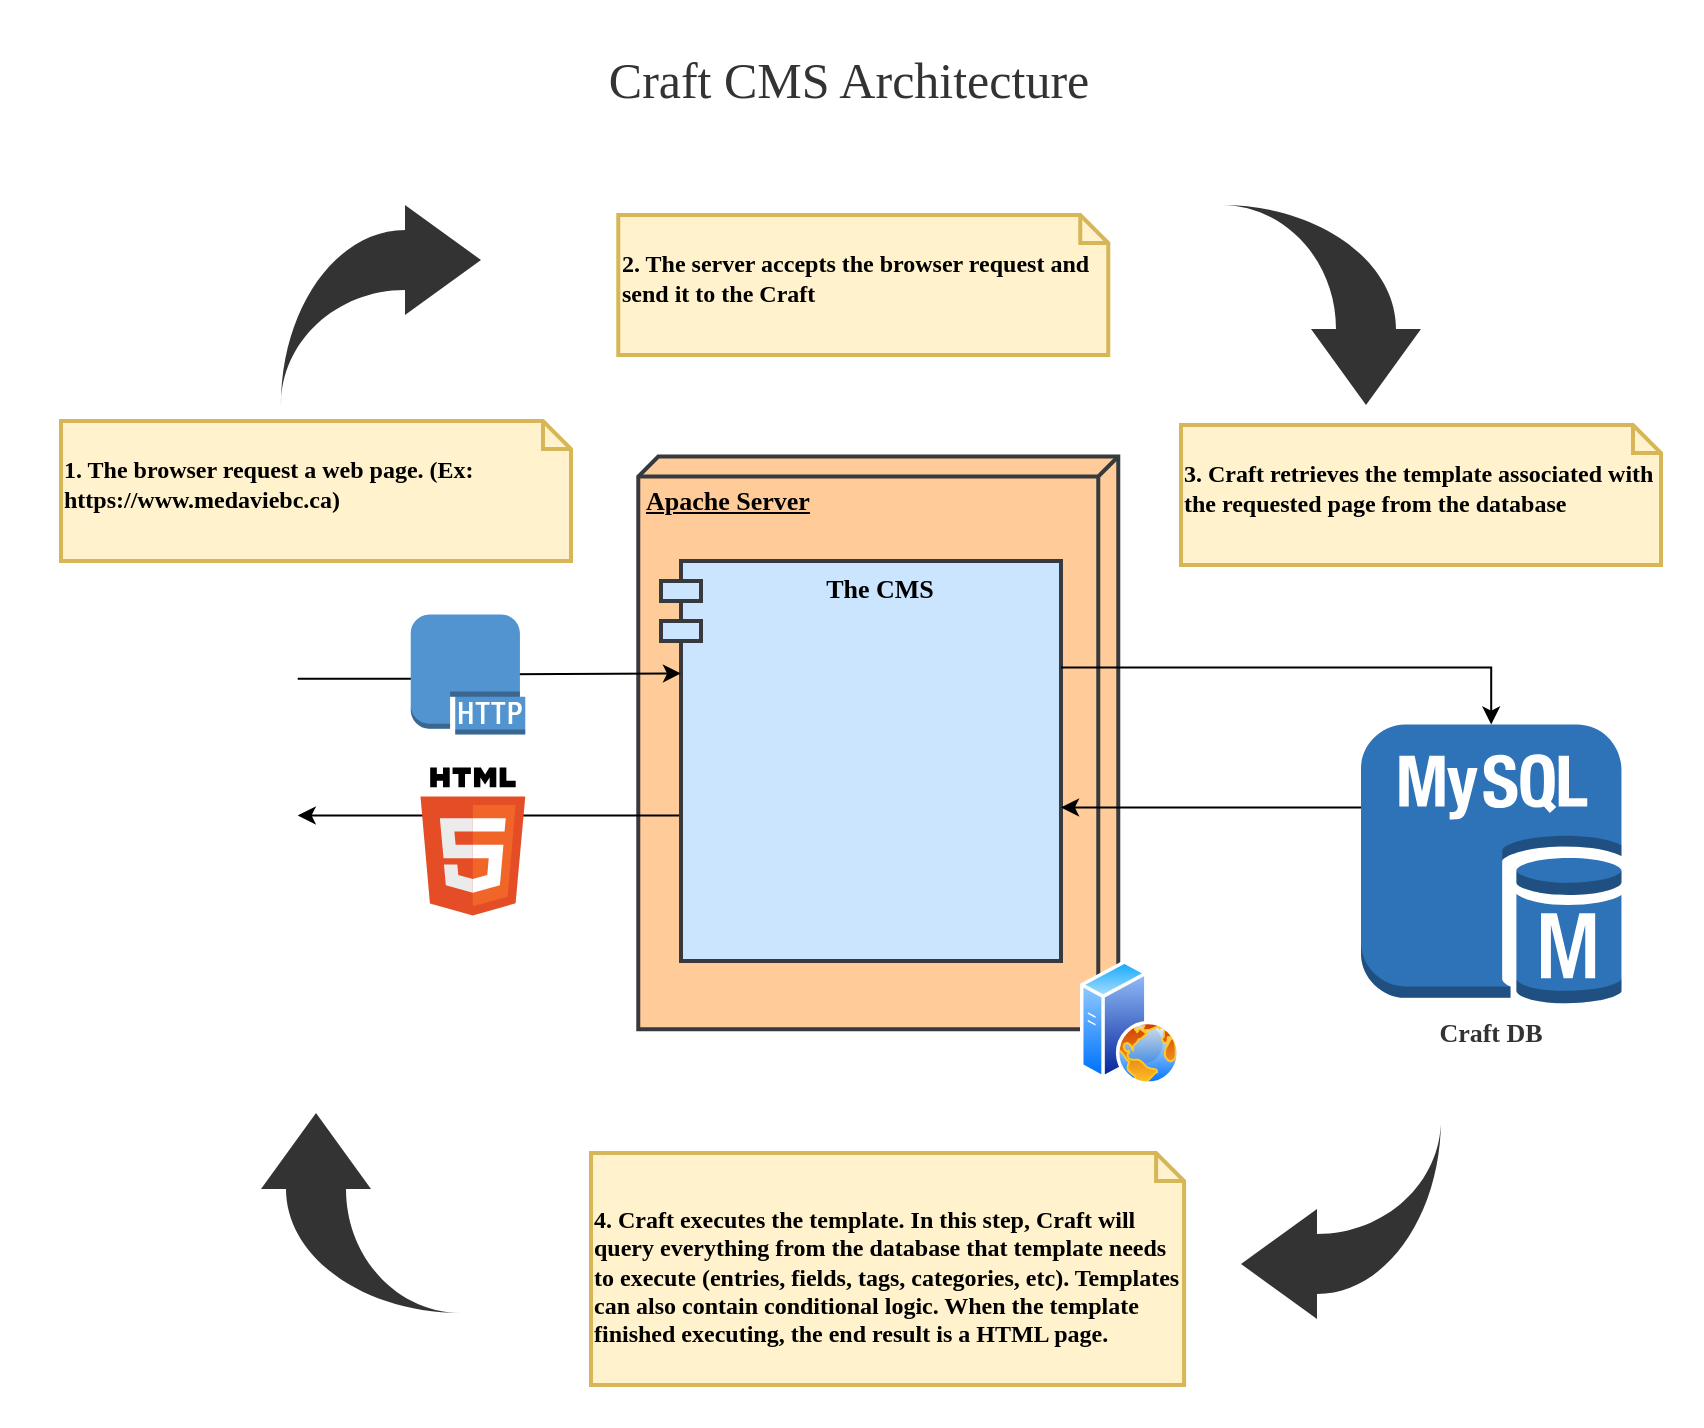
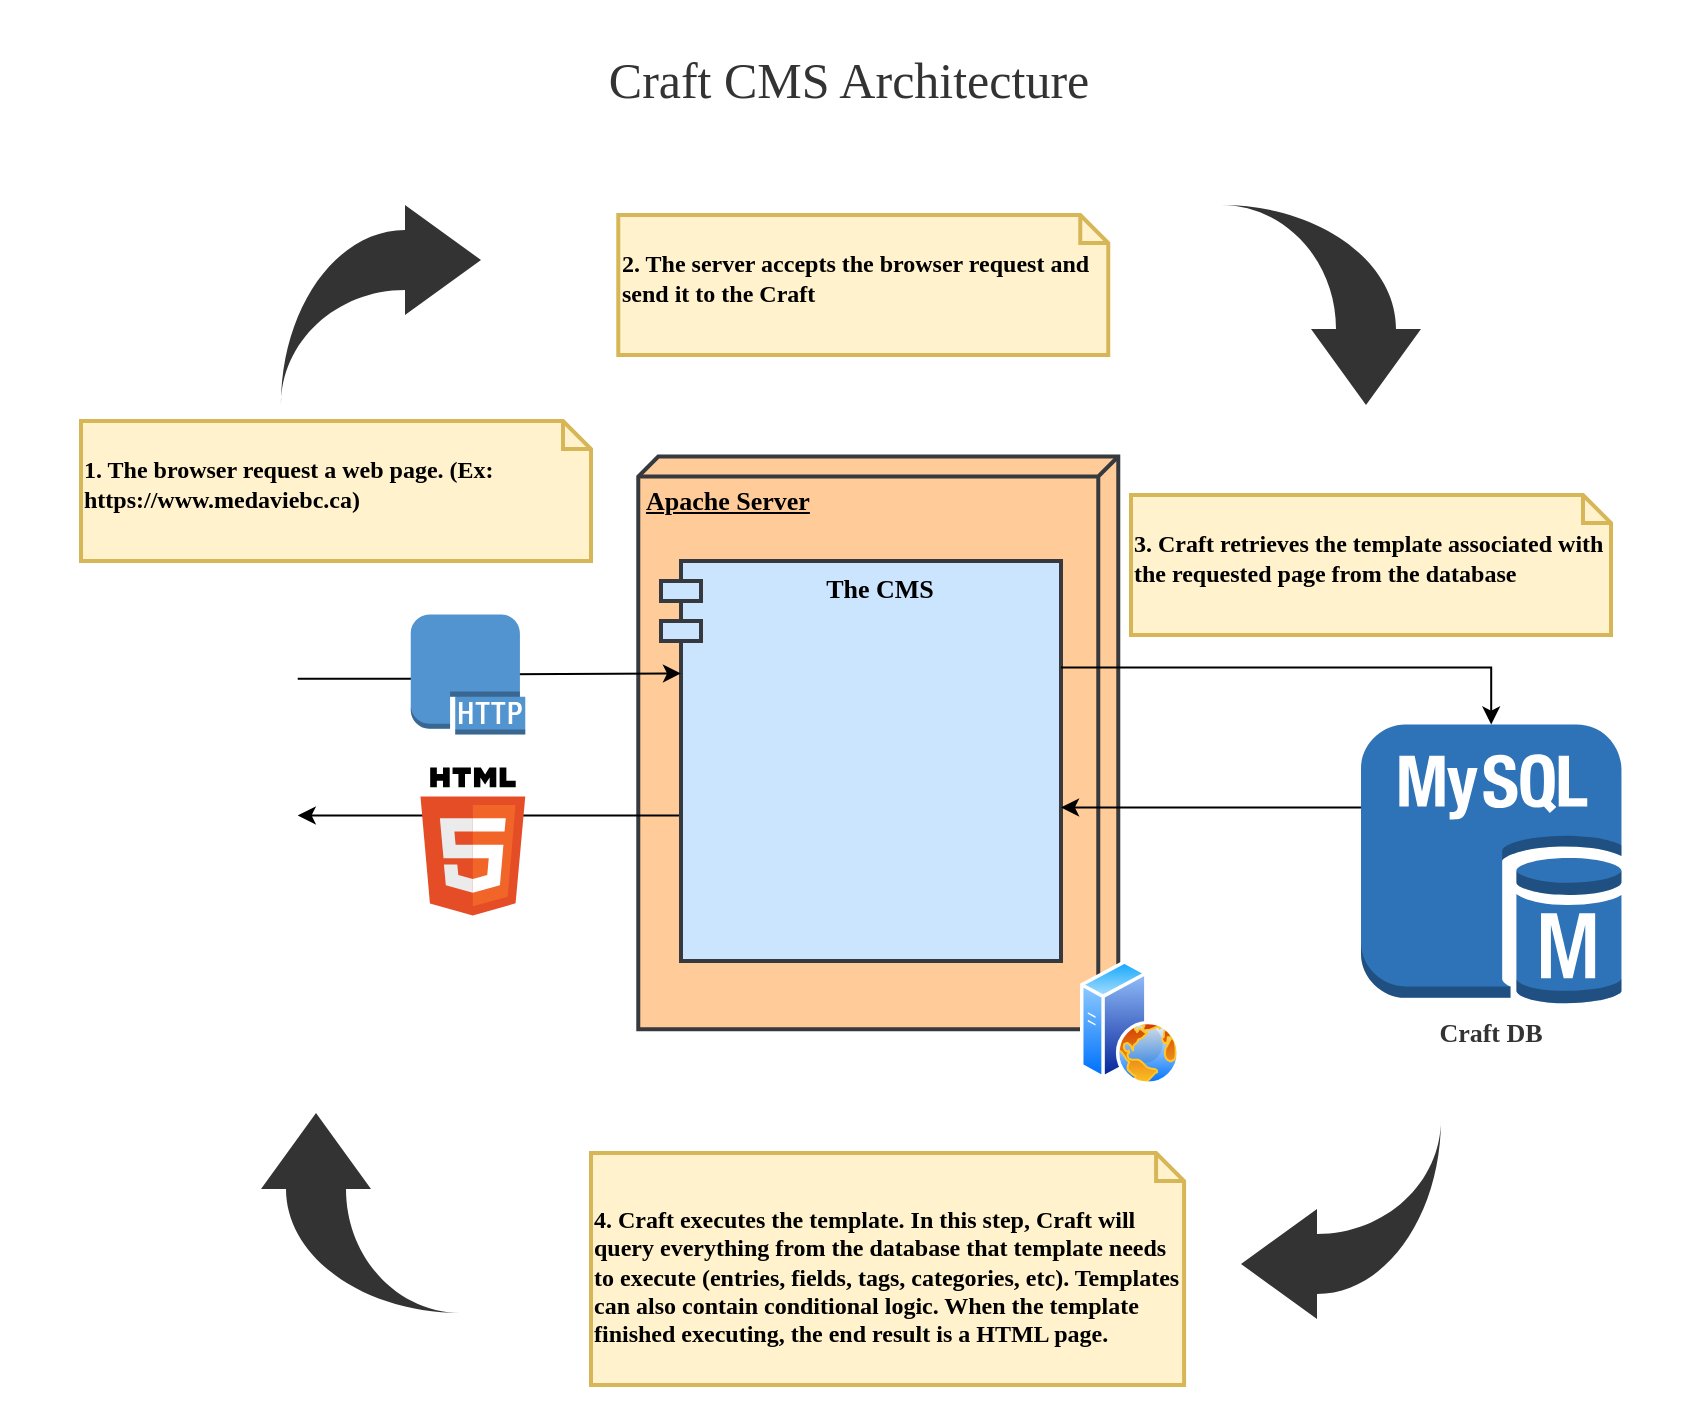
(316, 491) -> (336, 491)
(1421, 495) -> (1371, 565)
